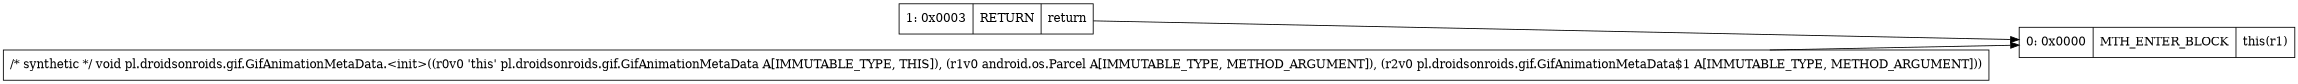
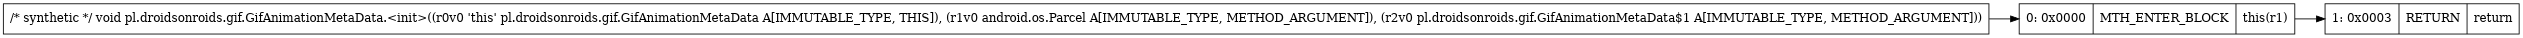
(1552, 30) -> (2306, 19)
